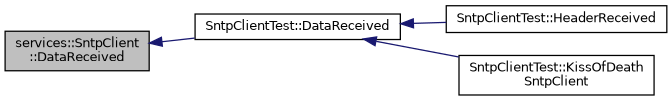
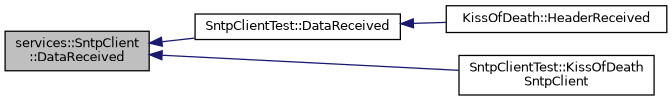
(557, 19) -> (557, 19)
(418, 49) -> (311, 63)
